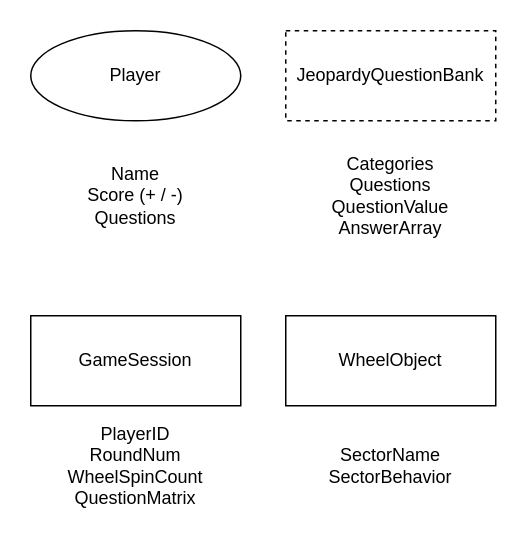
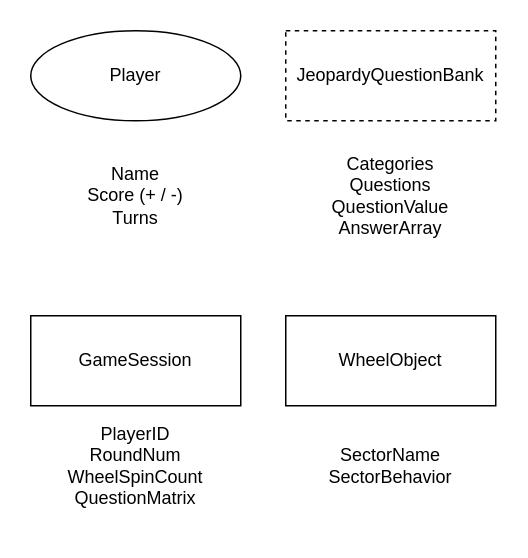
(136, 196) -> (136, 196)
